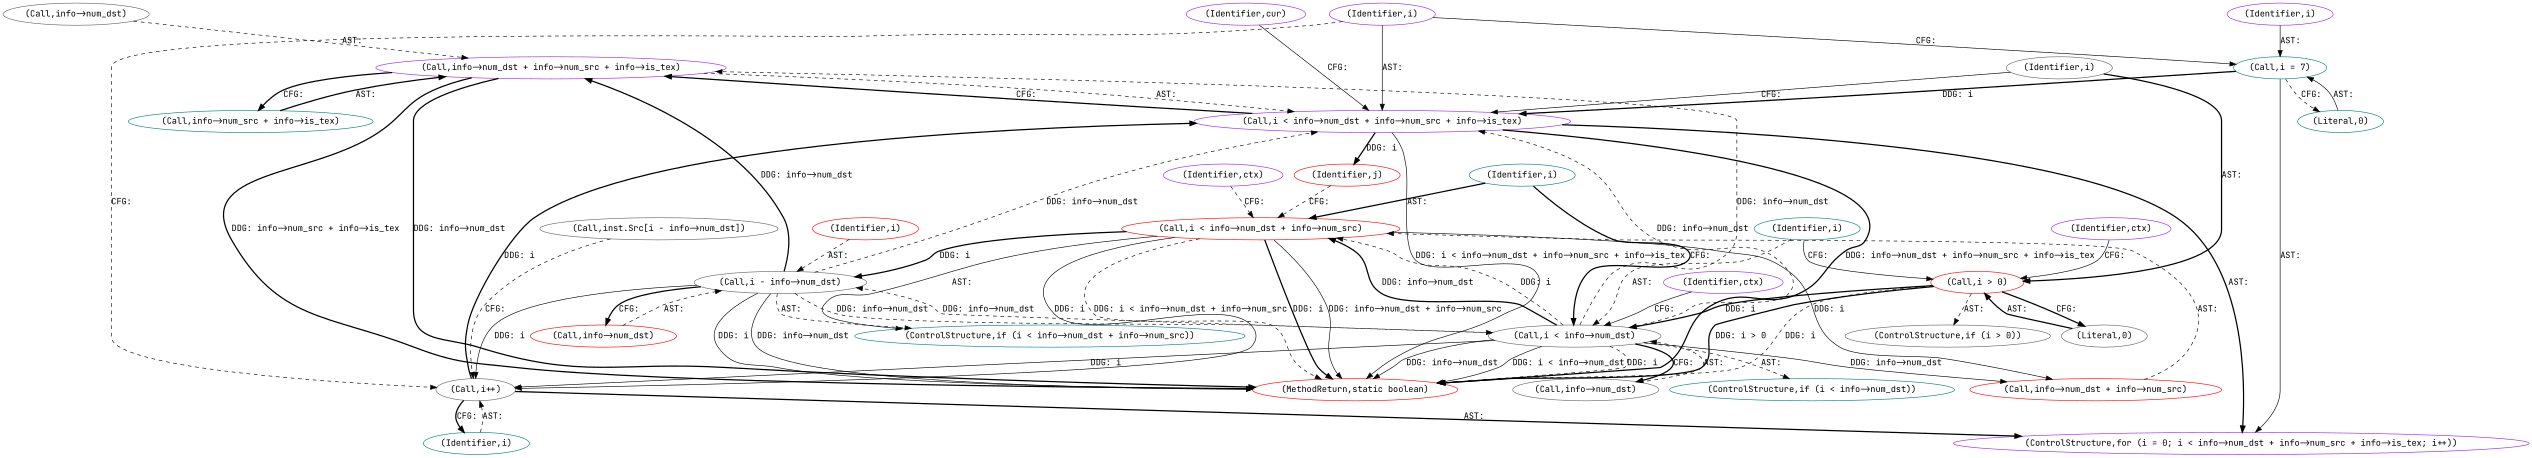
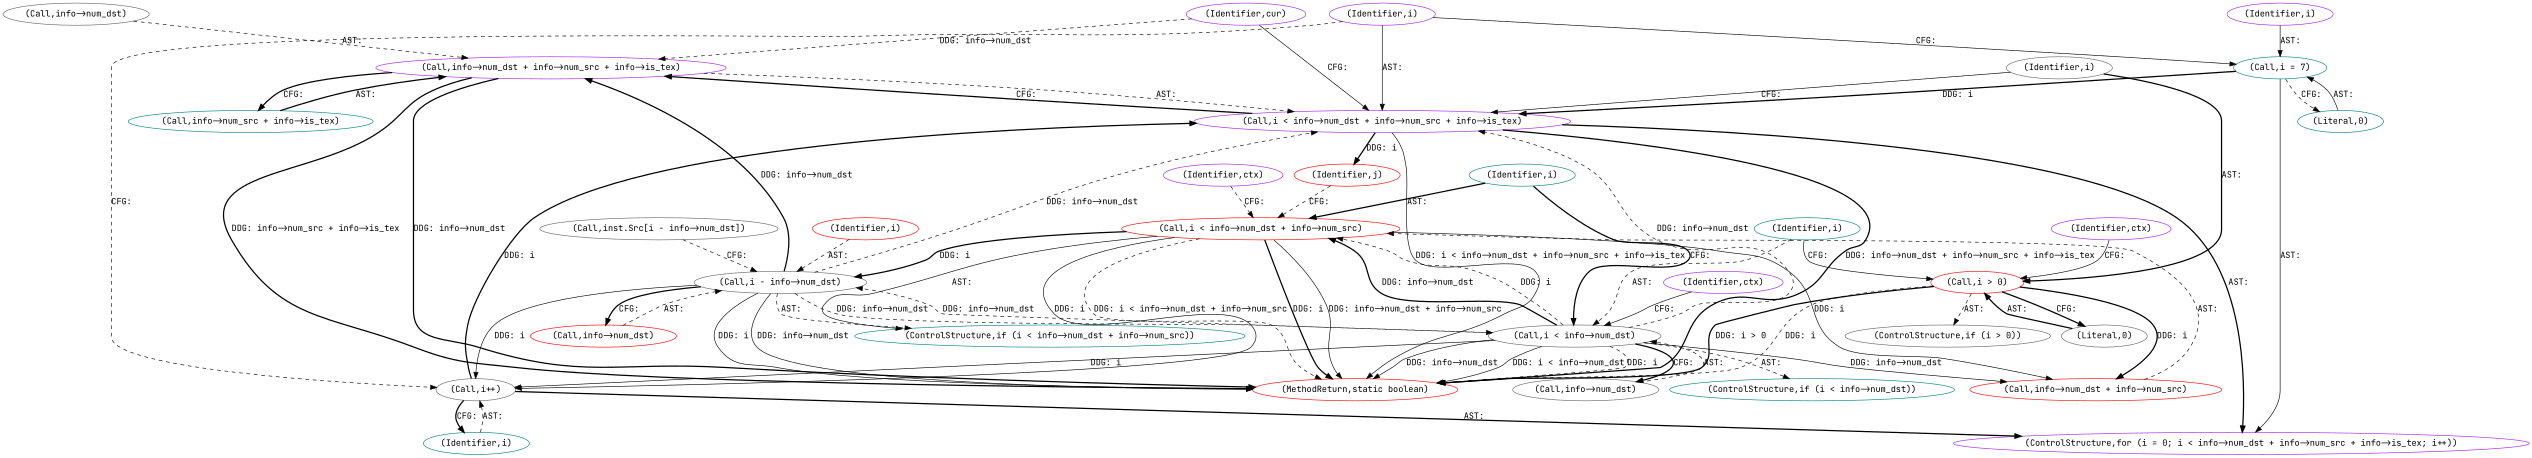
(1390, 91) -> (928, 39)
(512, 281) -> (717, 254)
(1813, 294) -> (2121, 307)
